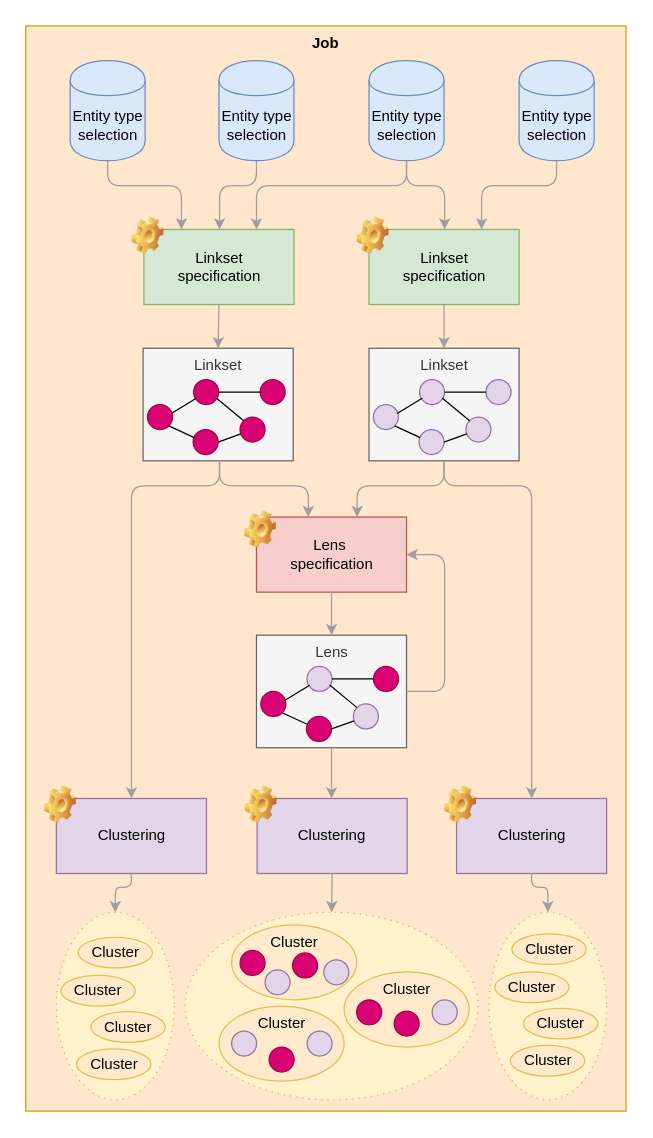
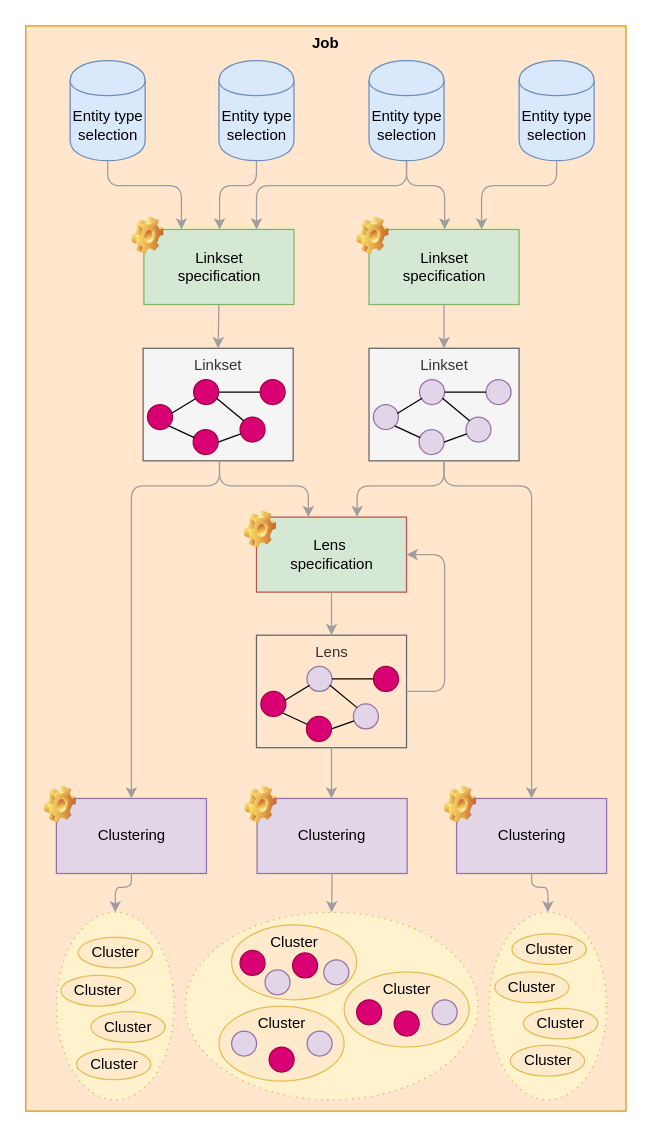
(331, 554) -> (331, 554)
(332, 652) -> (332, 652)
